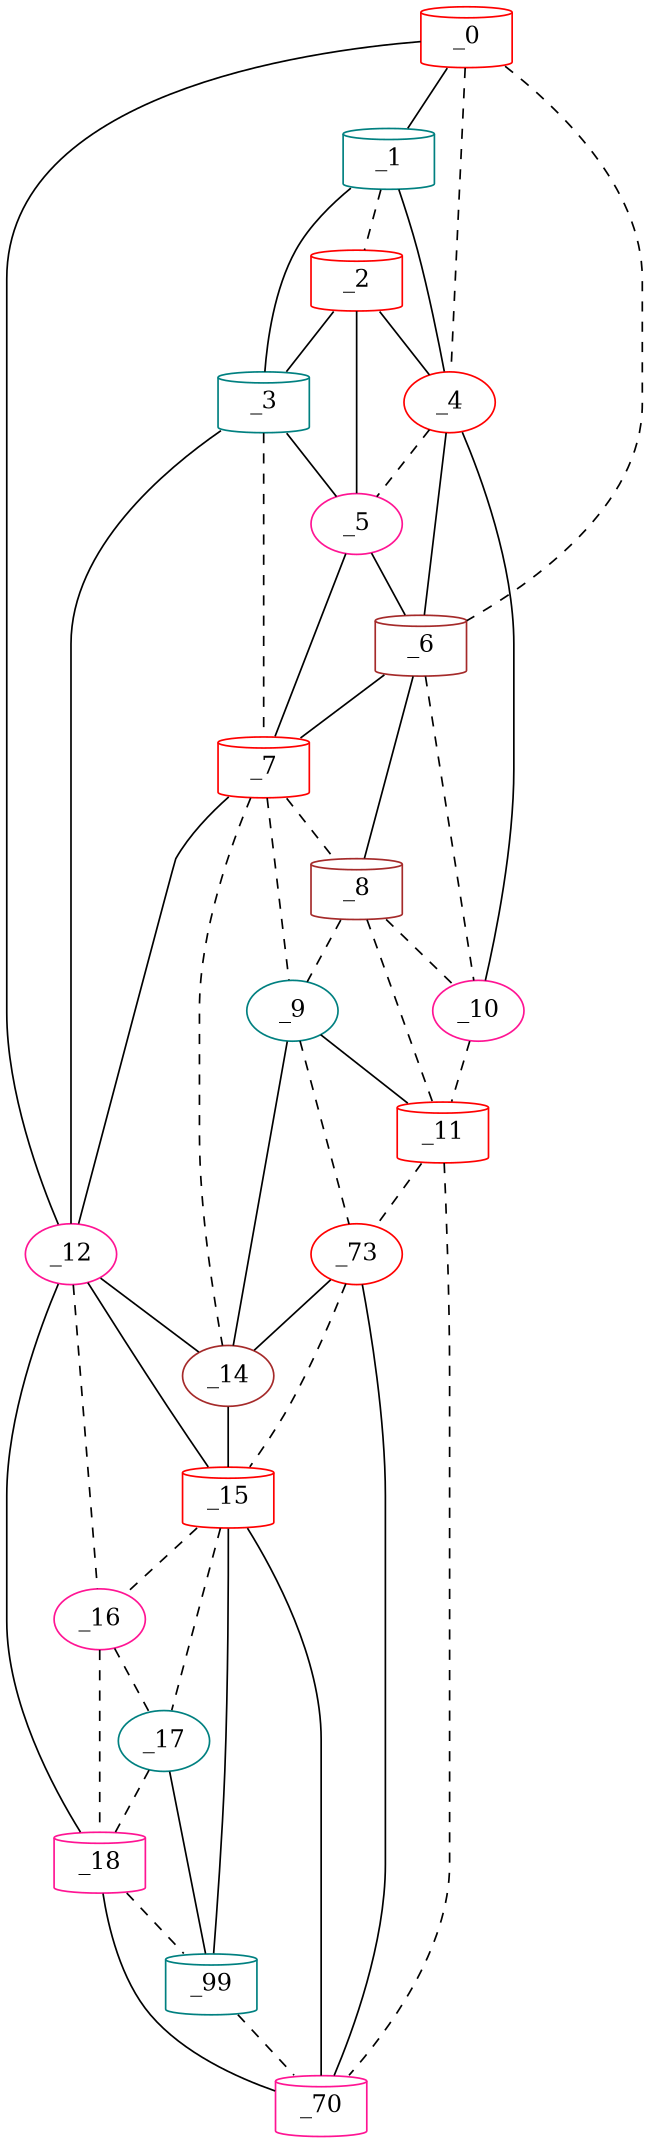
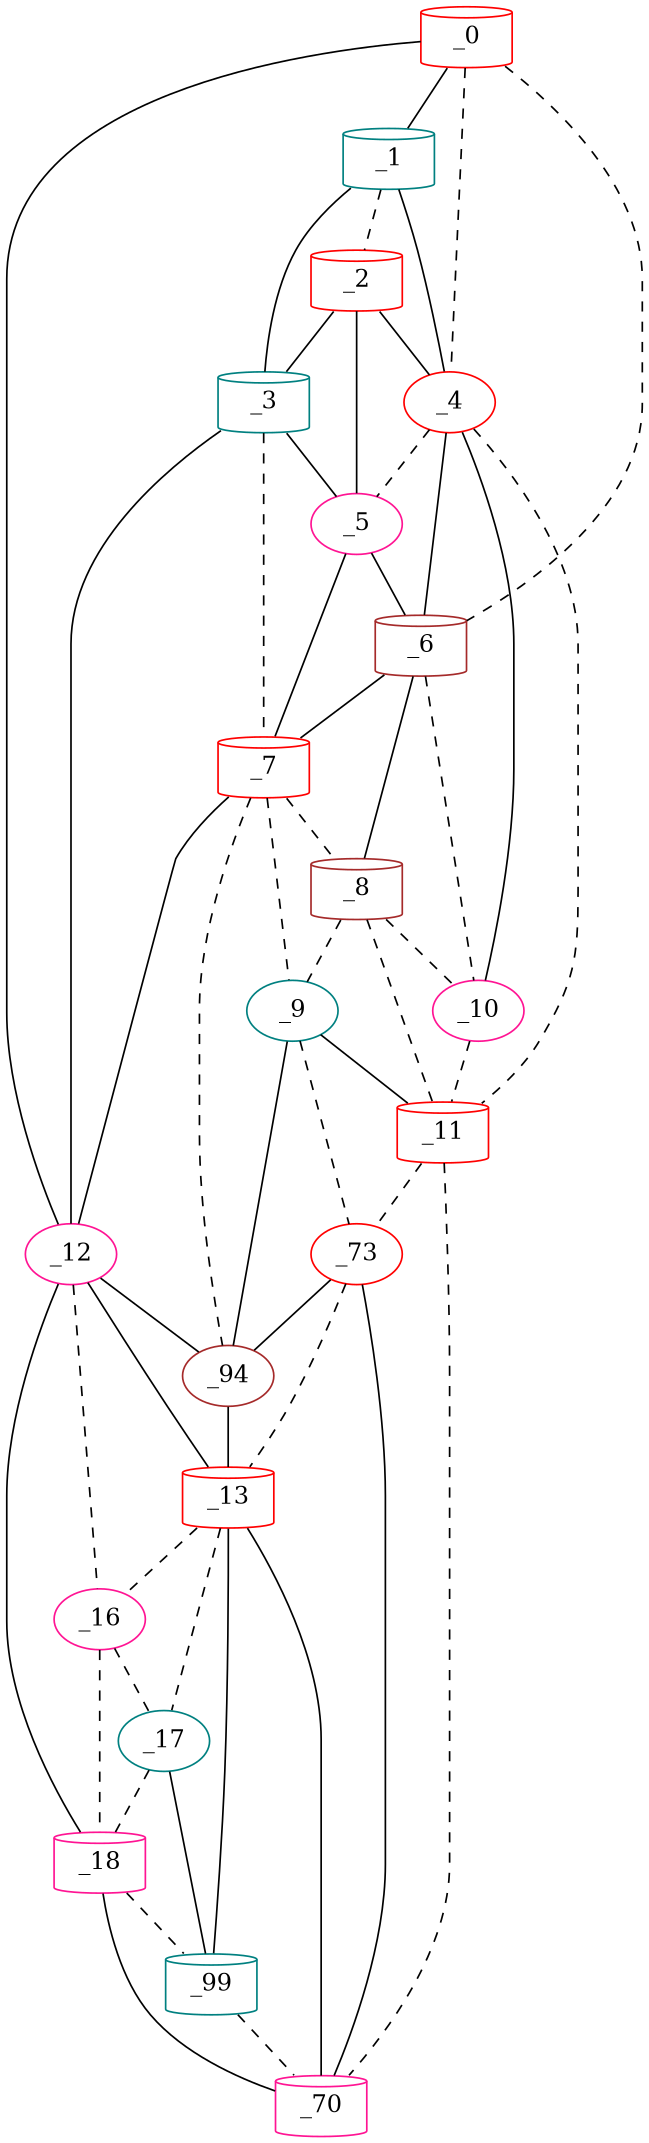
none -> (578, 767)
(228, 1376) -> (228, 1376)
(228, 1498) -> (228, 1498)
